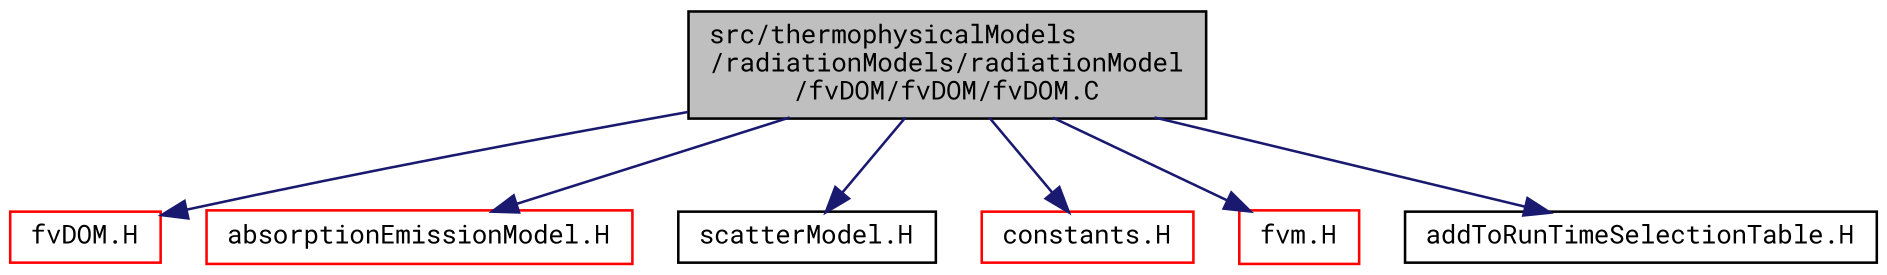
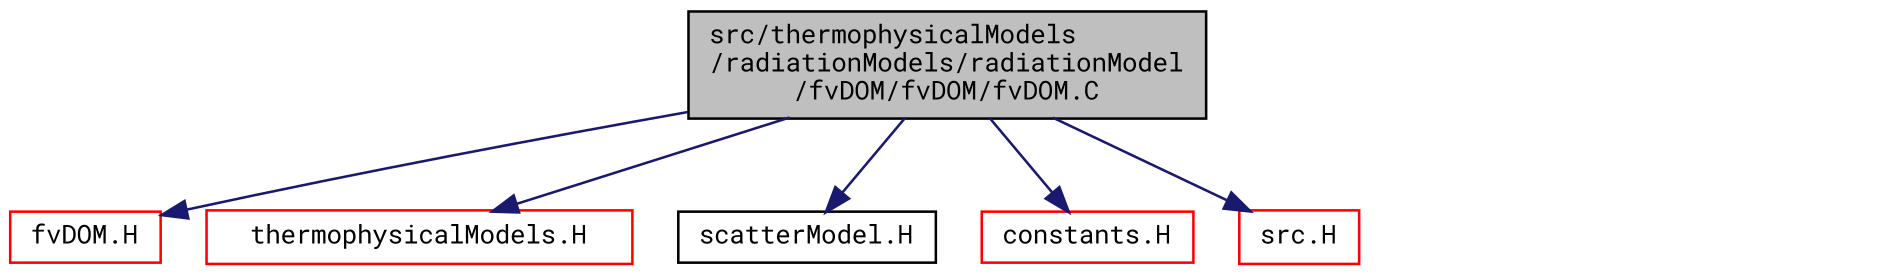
(419, 237) -> (419, 237)
(1299, 237) -> (1299, 237)
(1641, 237) -> none
